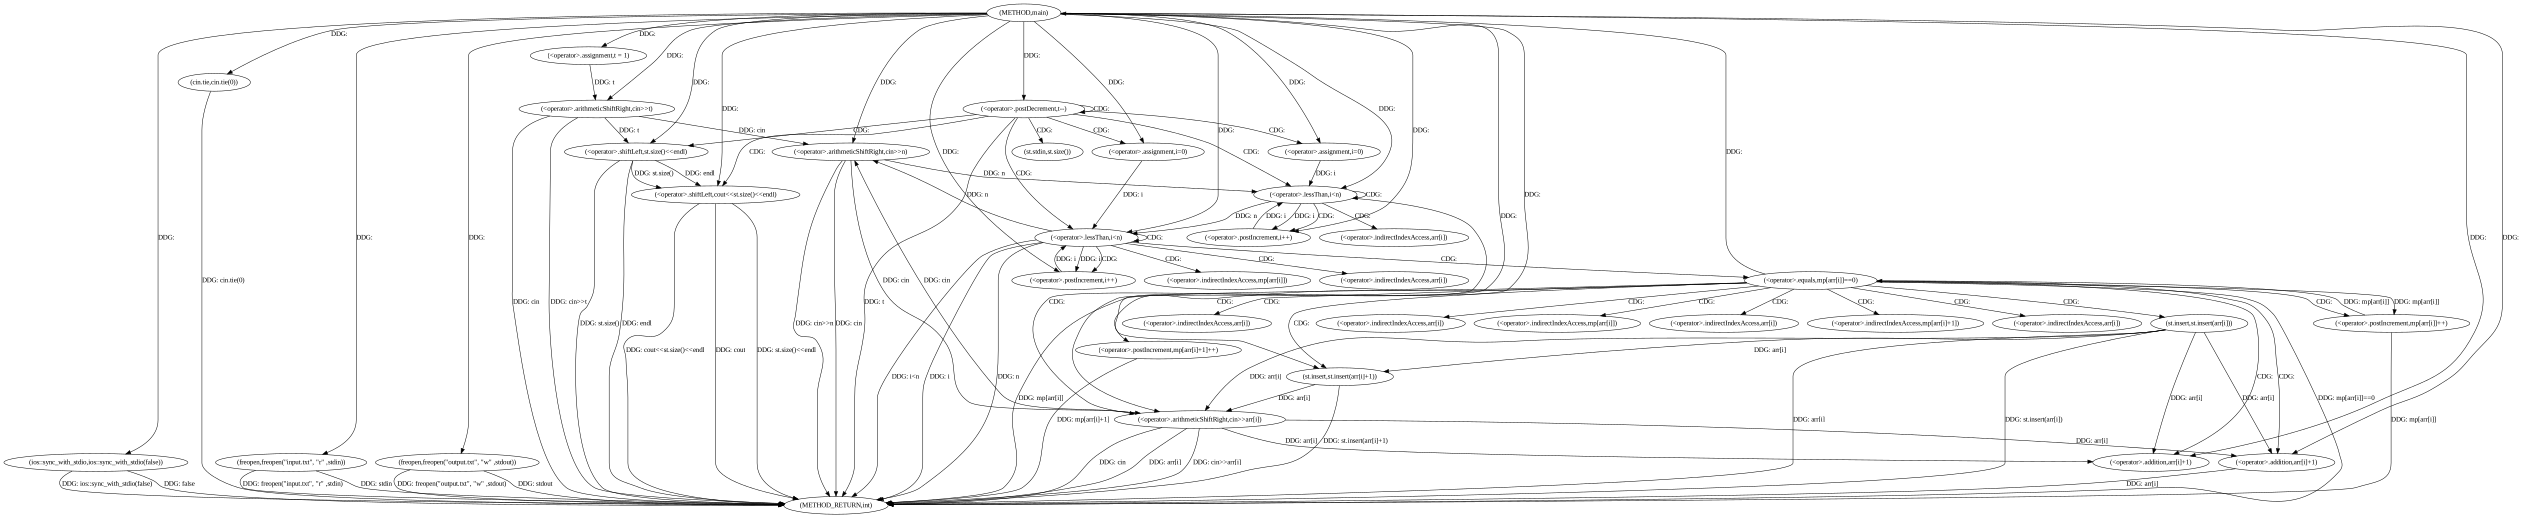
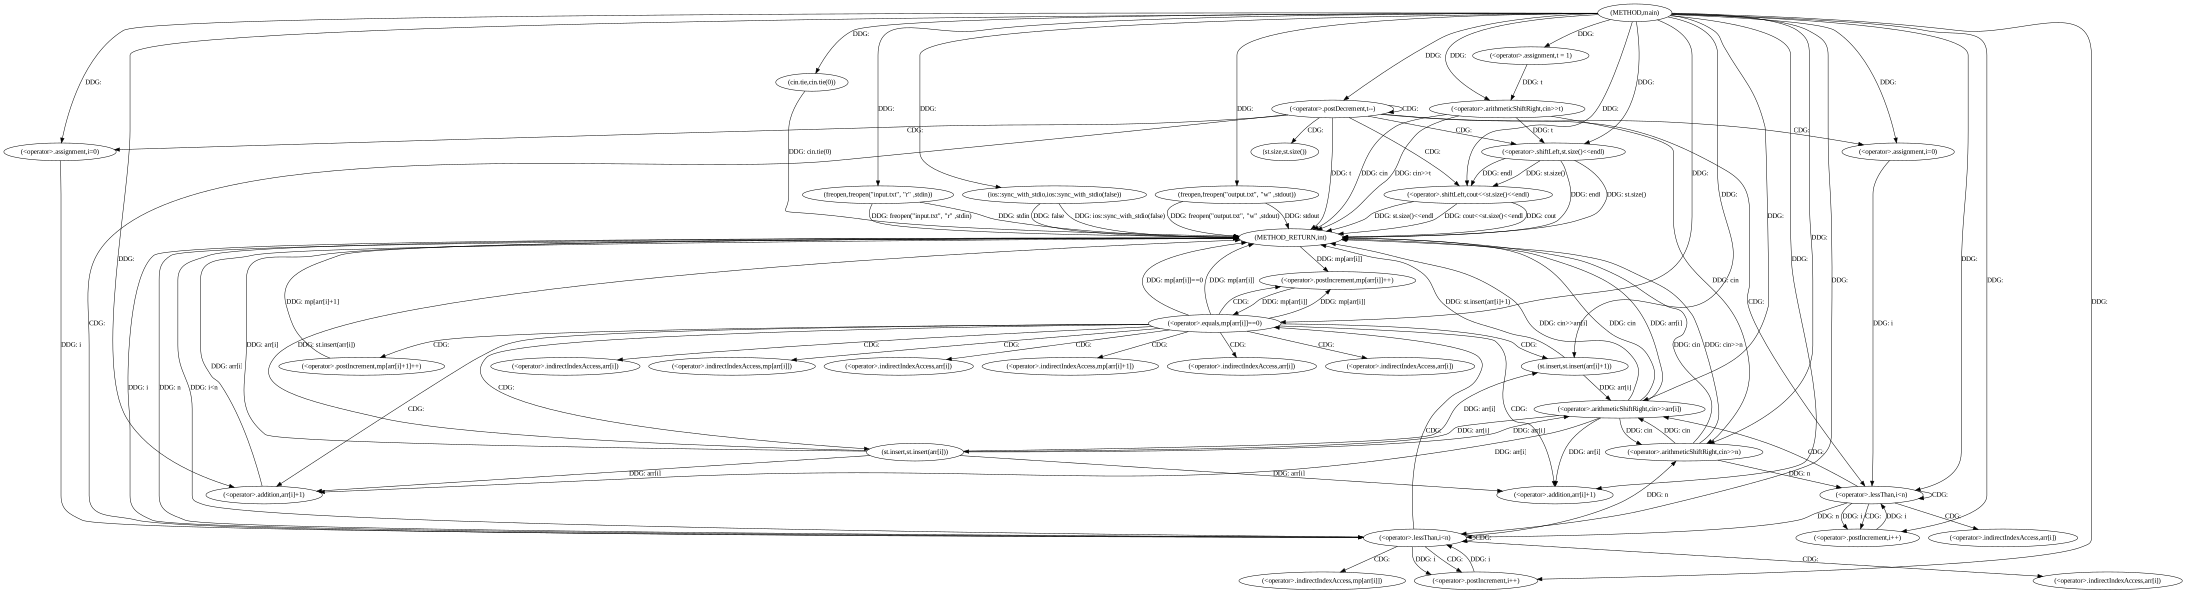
(1518, 26) -> (1599, 292)
(1047, 152) -> (1285, 152)
none -> (1266, 447)
(1919, 498) -> (1312, 257)
